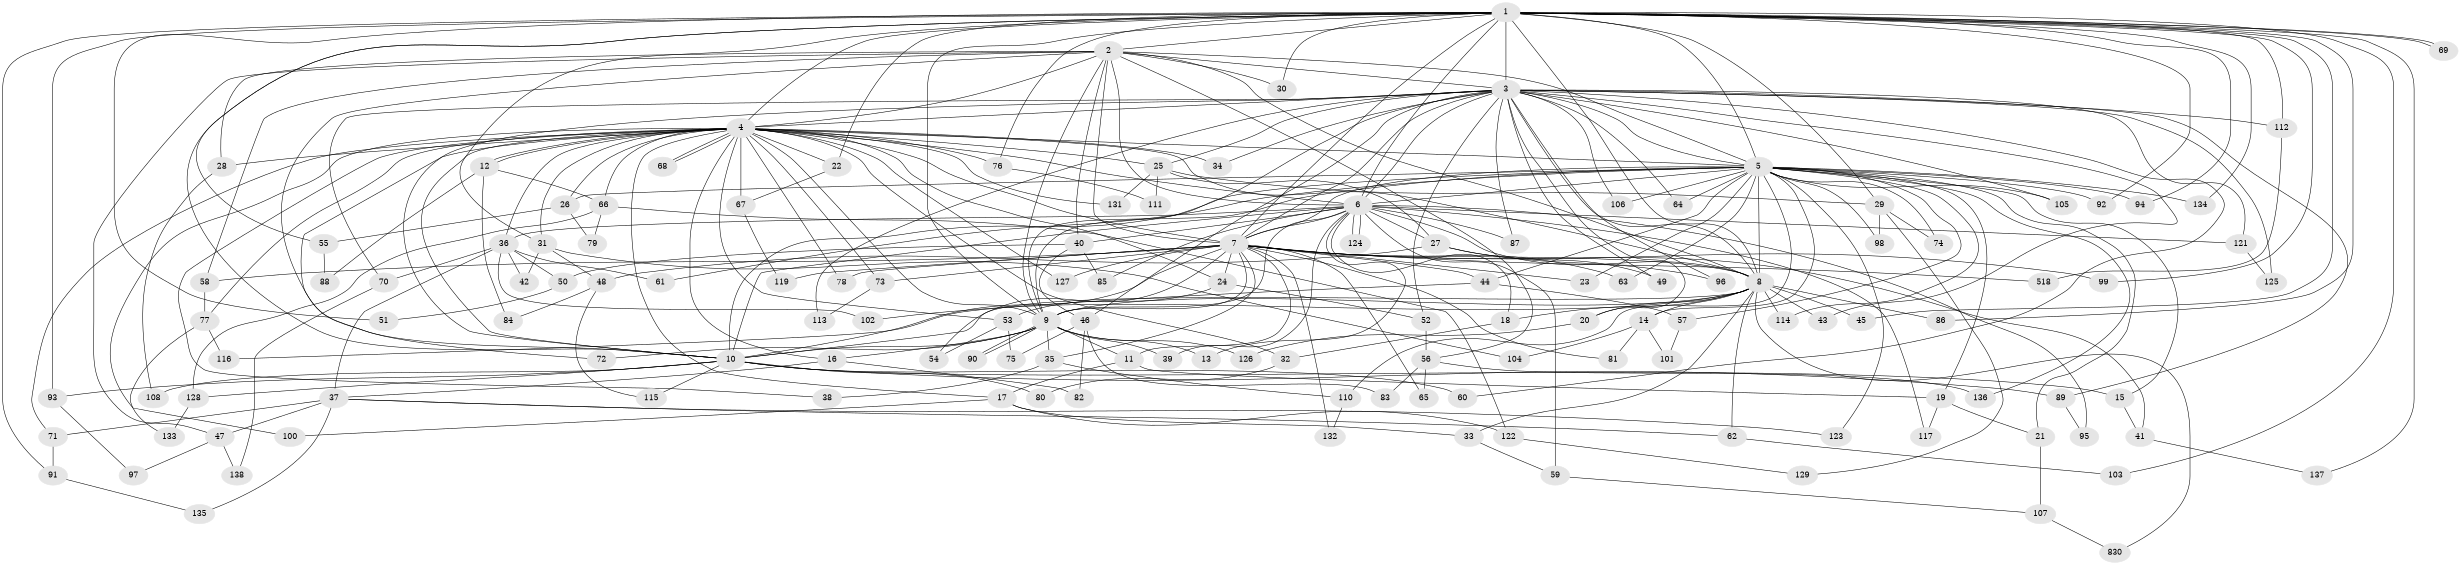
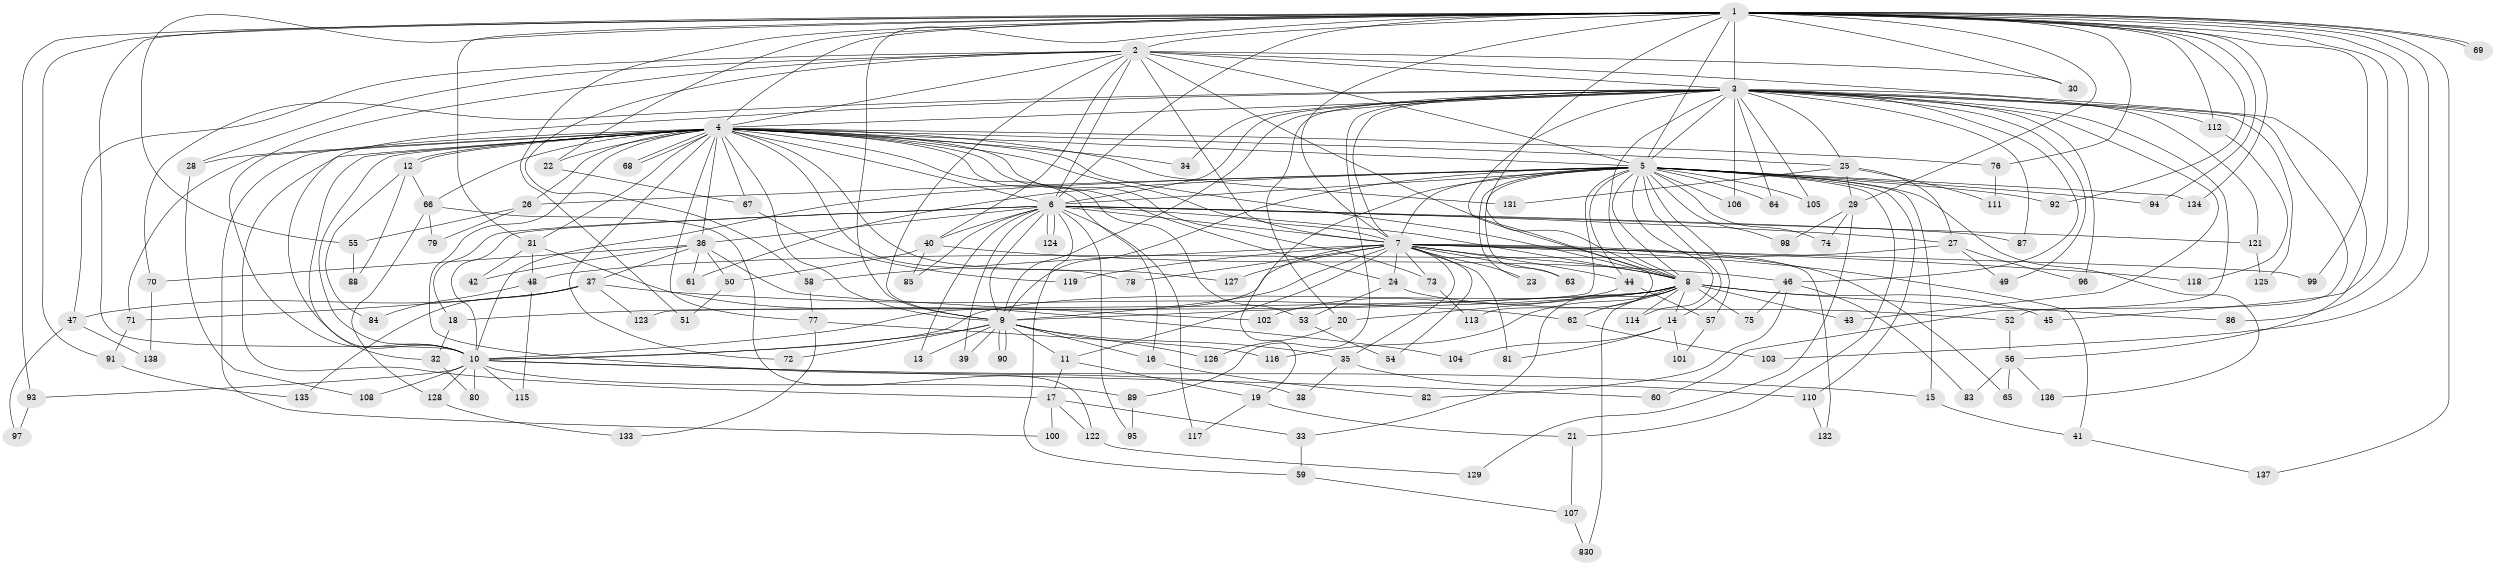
(2044, 283) -> (2194, 283)
(1009, 340) -> (1719, 302)
(583, 382) -> none
